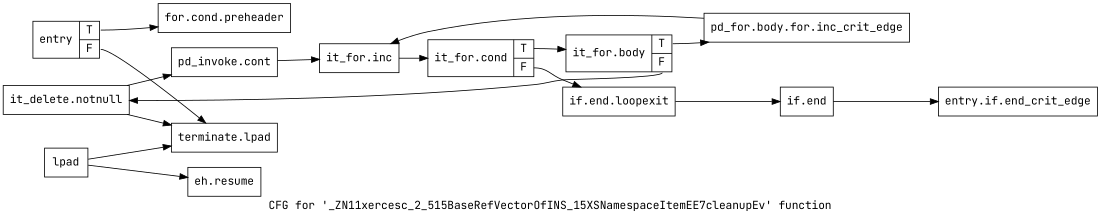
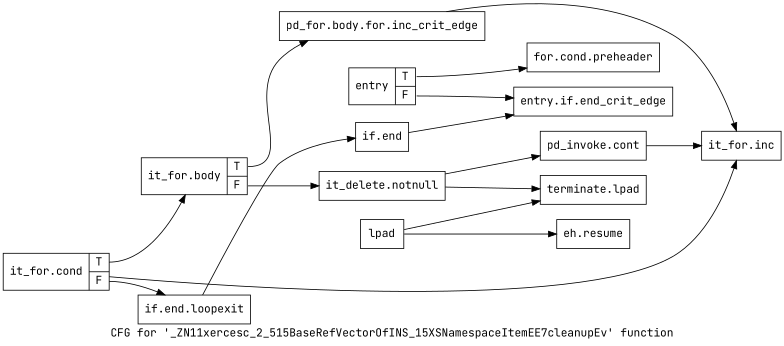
(409, 58) -> (448, 291)
(157, 85) -> (461, 96)
